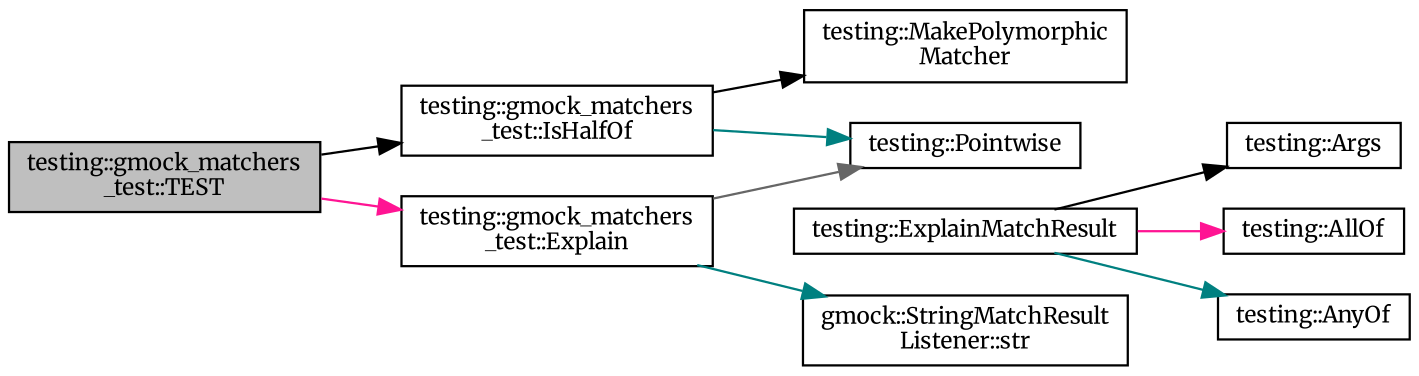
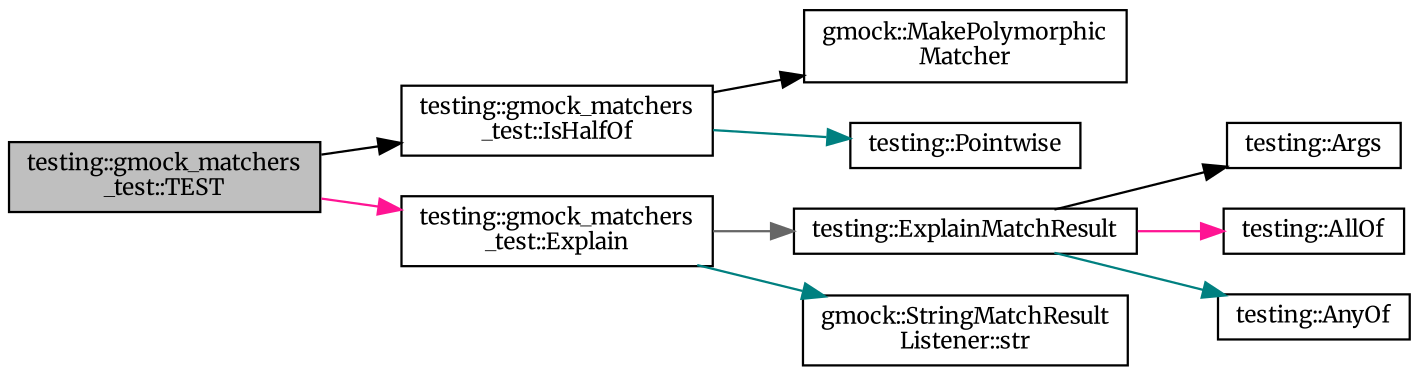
(965, 46) -> (965, 46)
(776, 185) -> (742, 231)
